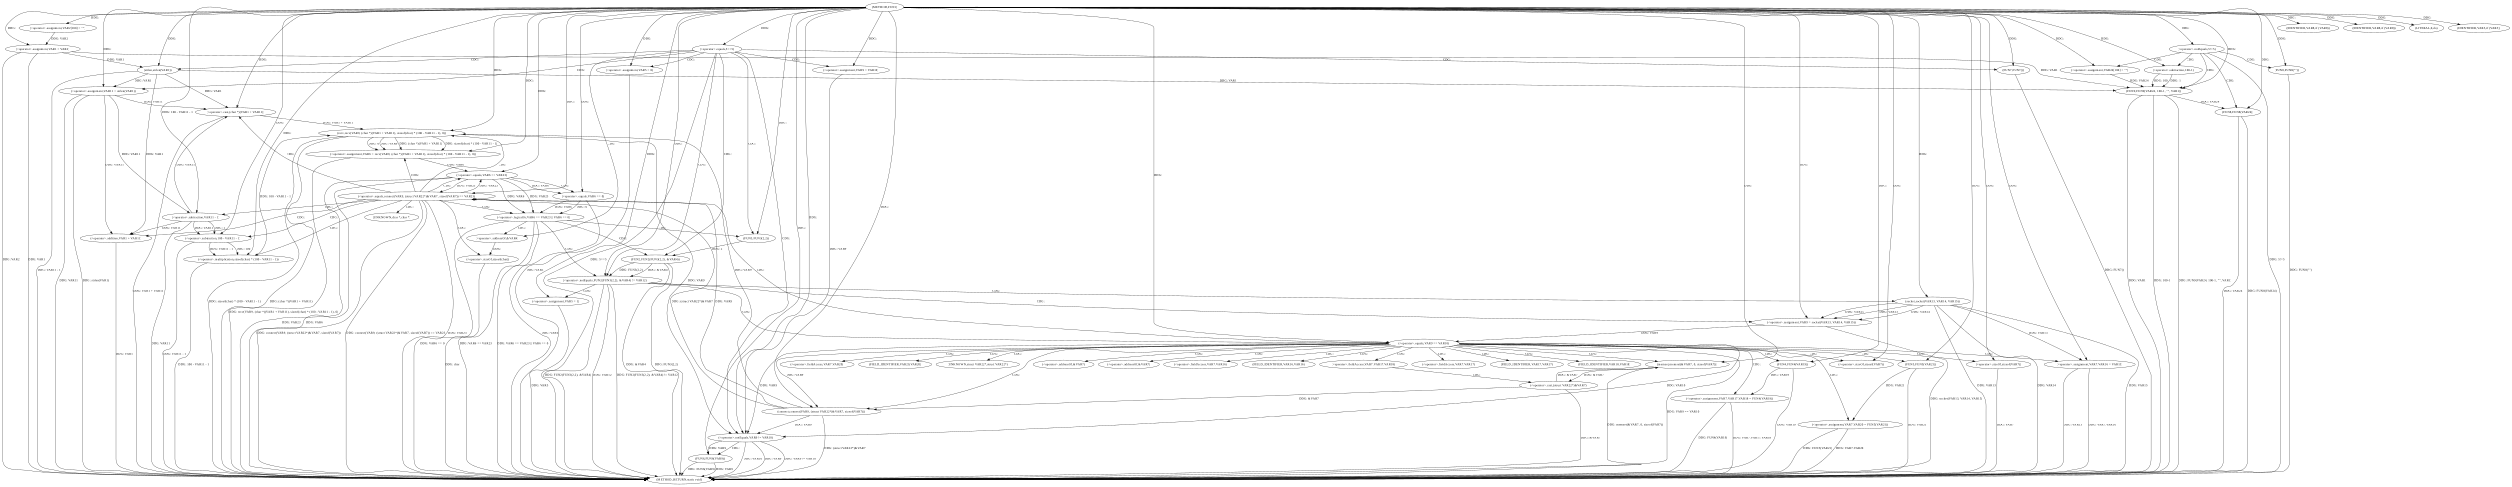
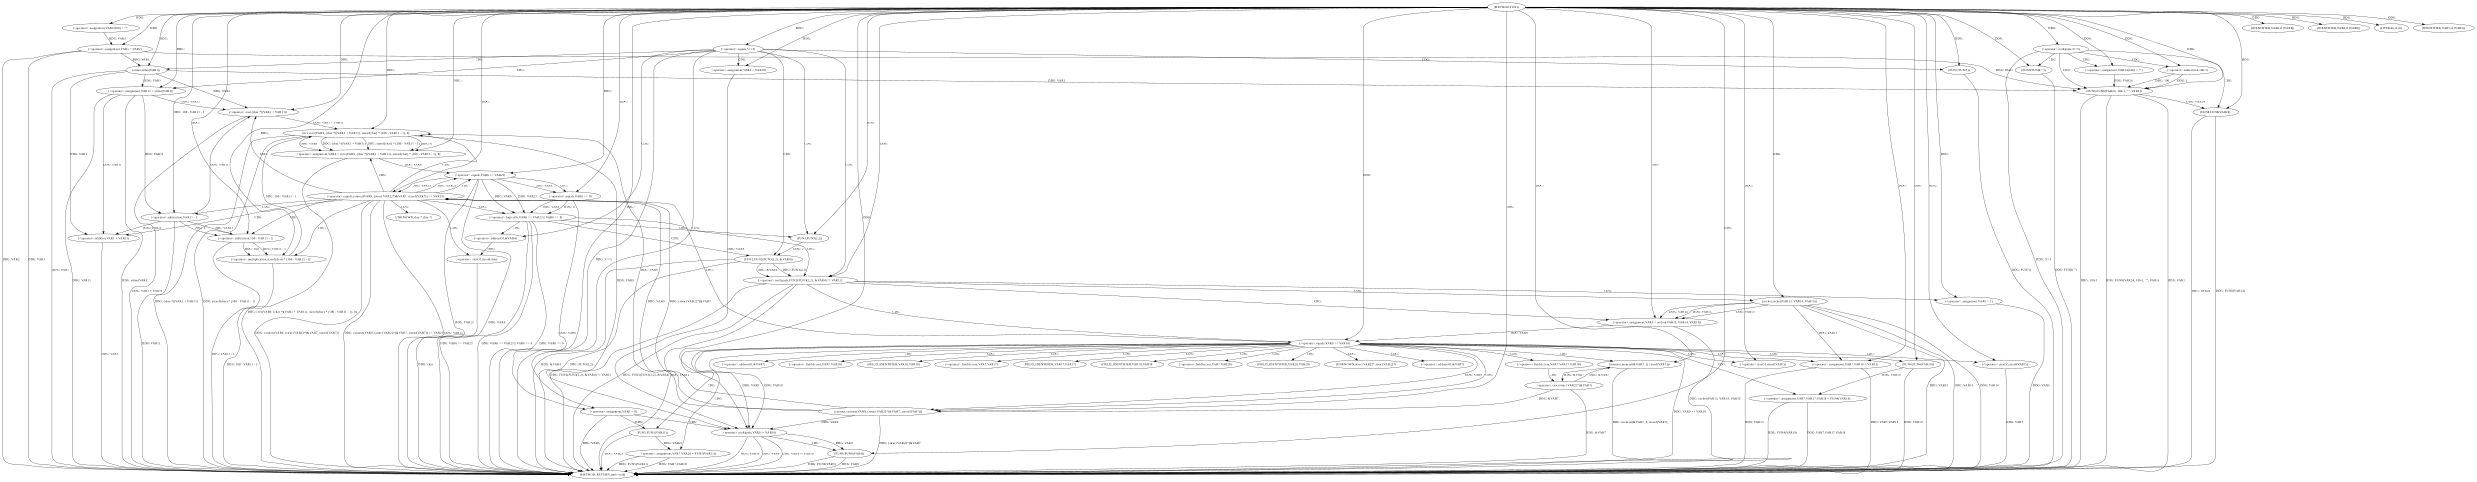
(1970, 19) -> (632, 422)
(783, 251) -> (679, 422)
(49, 270) -> (60, 270)
